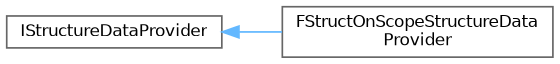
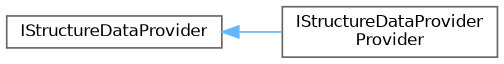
(418, 32) -> (390, 32)
